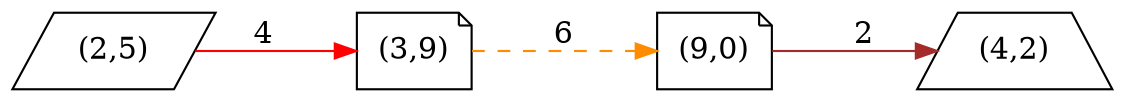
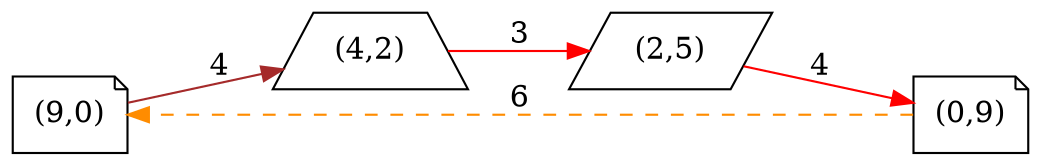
(865, 35) -> (220, 67)
(414, 51) -> (971, 115)
none -> (508, 51)
